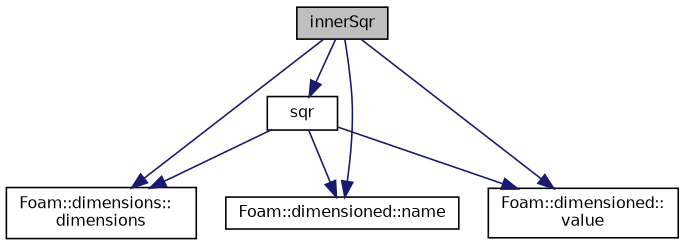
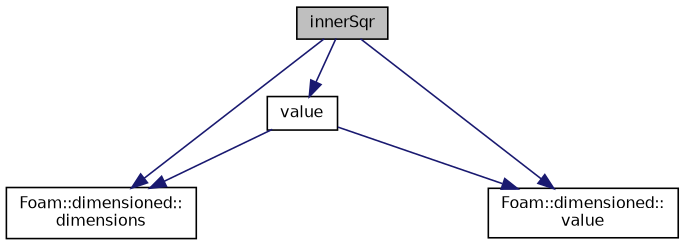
(302, 113) -> (302, 113)
(101, 213) -> (101, 213)
(342, 213) -> none
